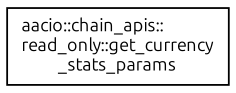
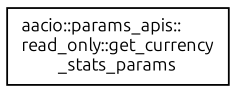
(118, 46) -> (118, 46)
